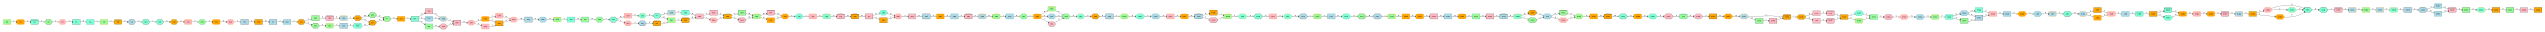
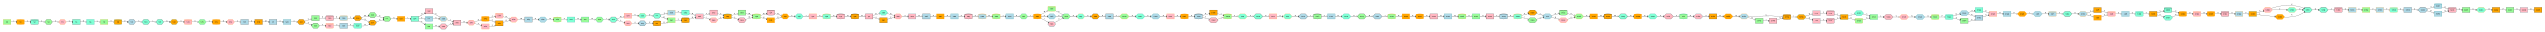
(1317, 16) -> (1317, 16)
(1462, 16) -> (1462, 16)
(330, 26) -> (330, 26)
